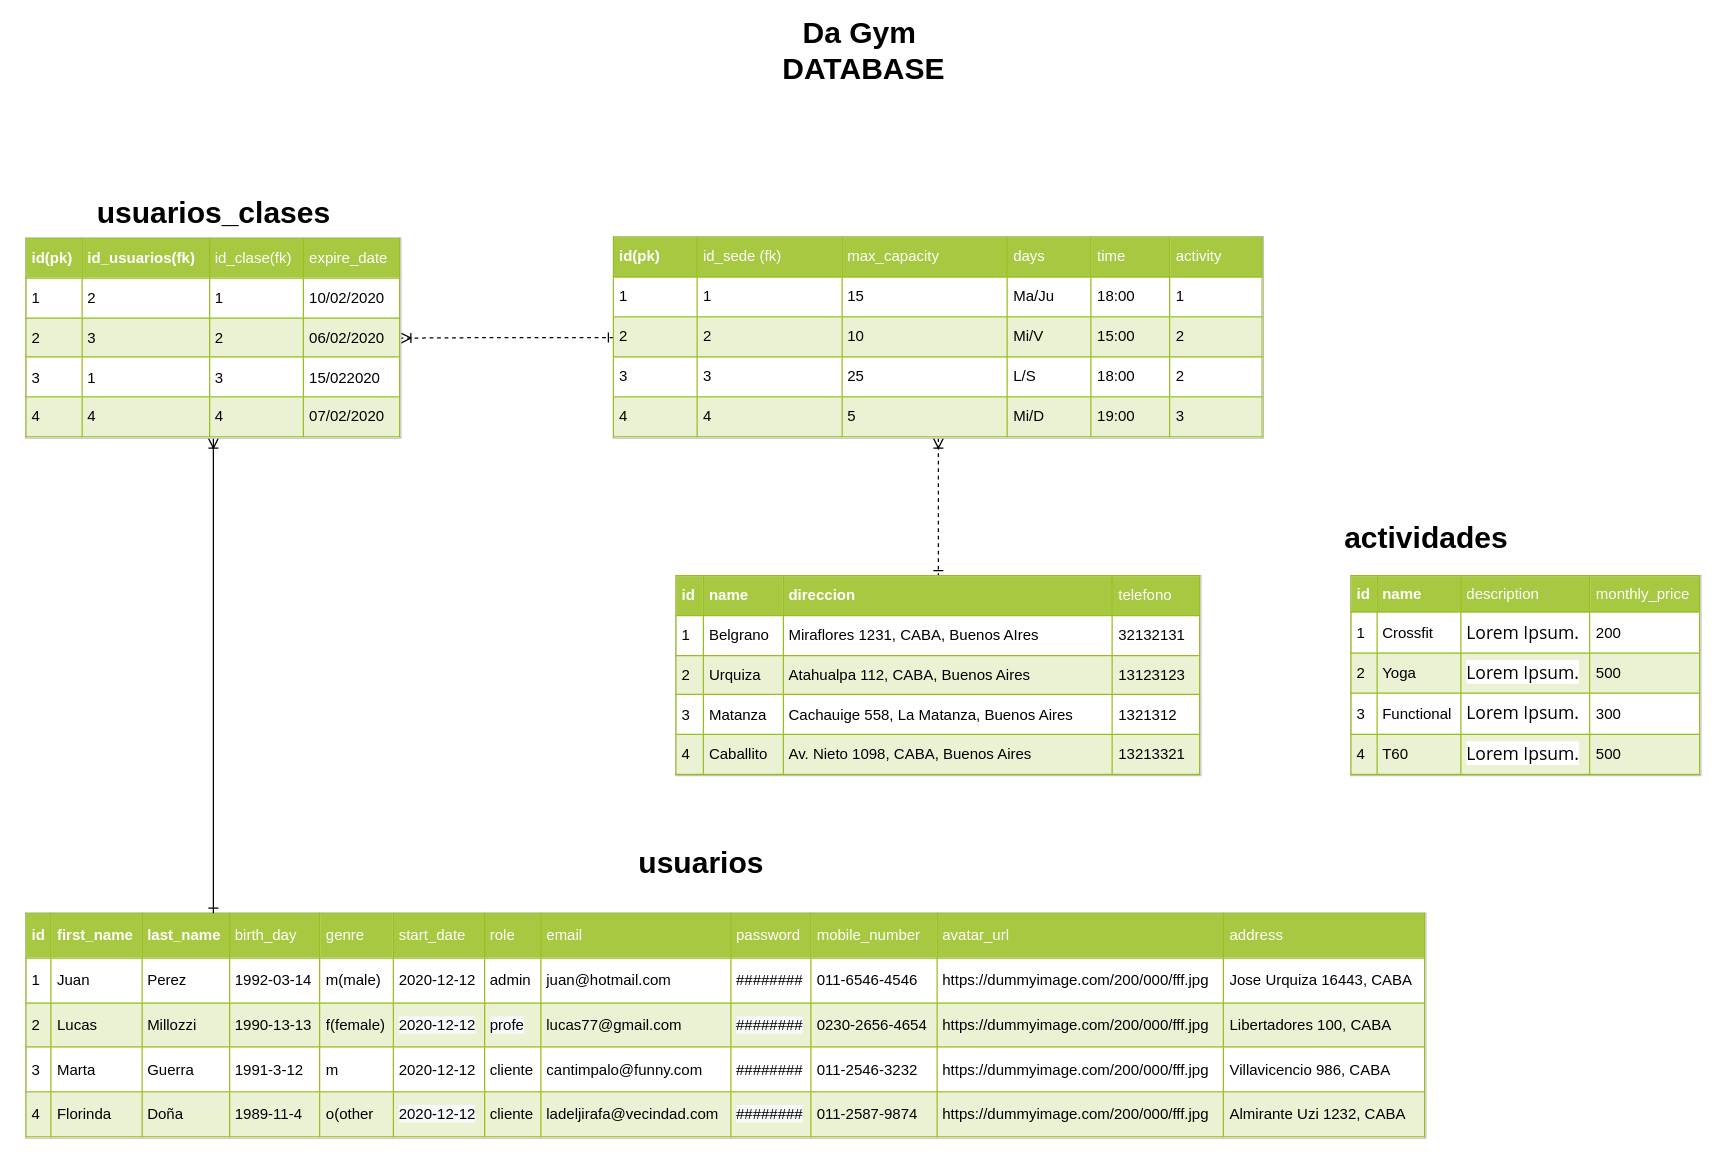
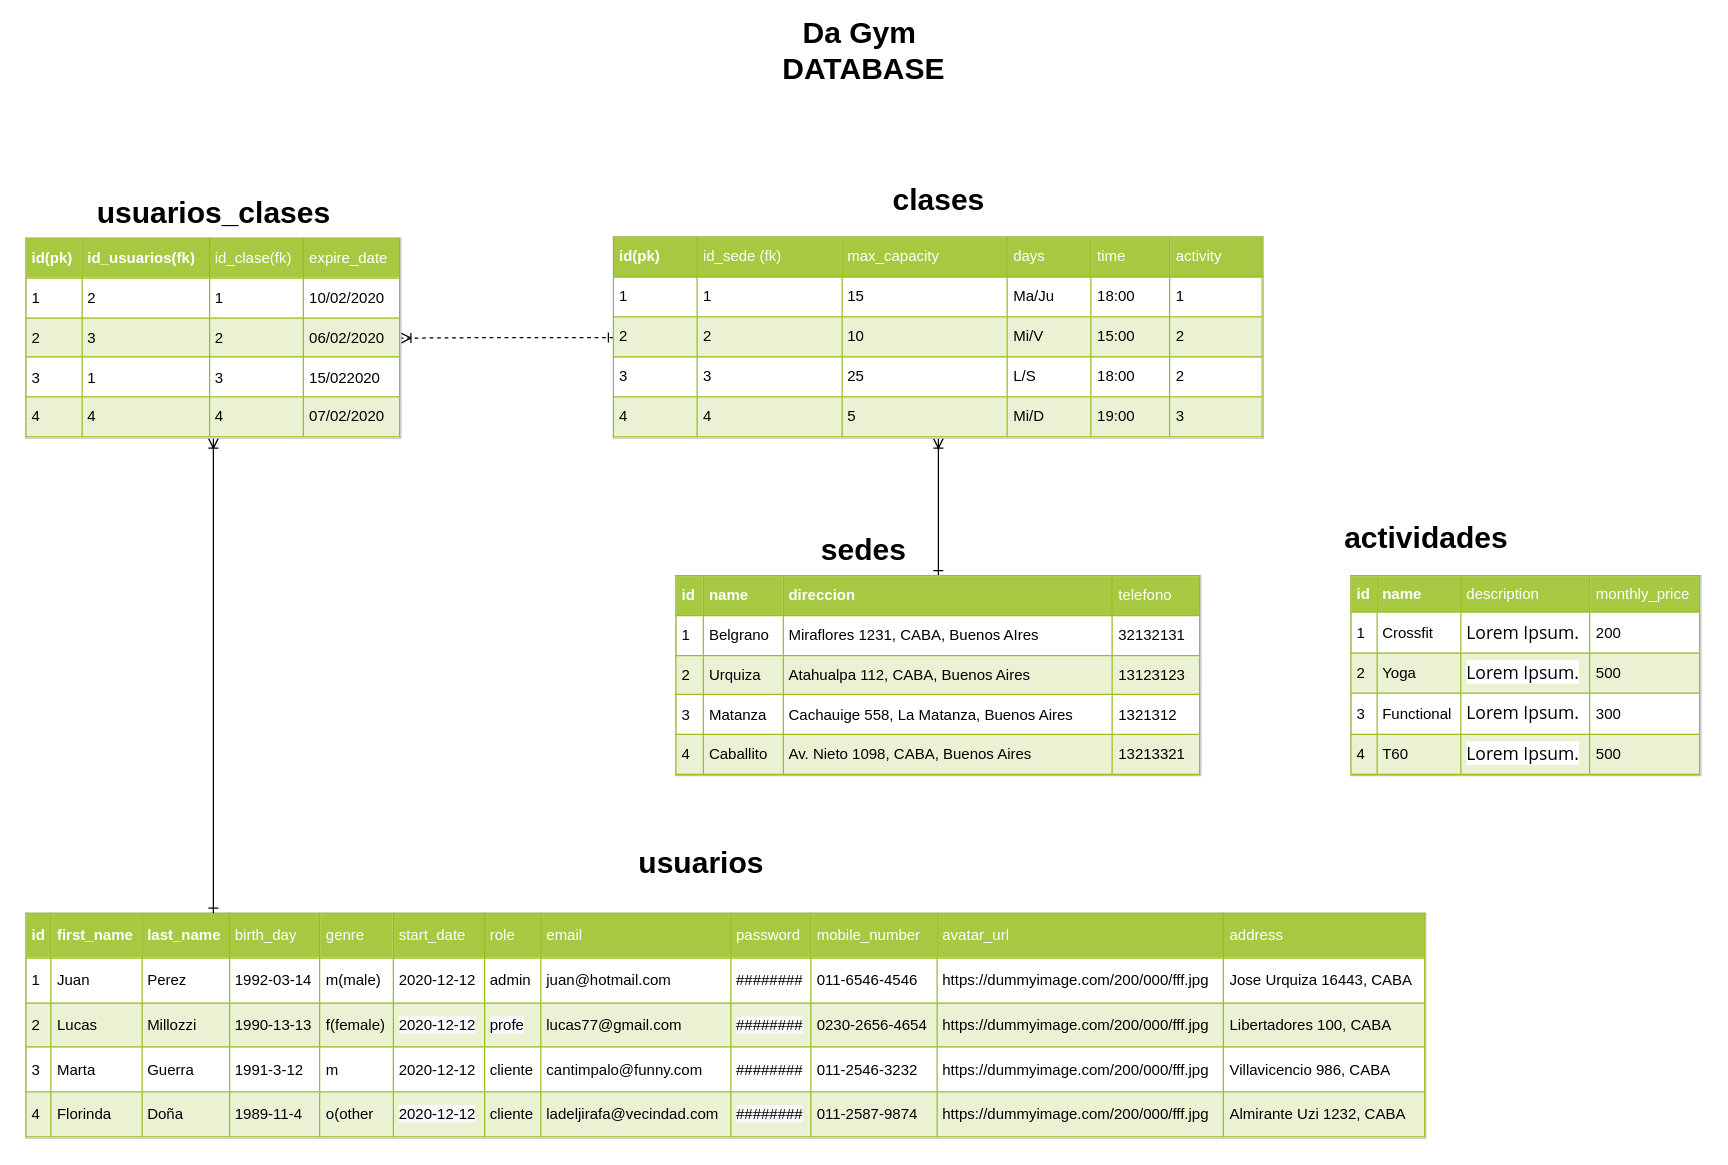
none -> (938, 201)
(938, 506) -> (938, 506)
none -> (863, 551)
